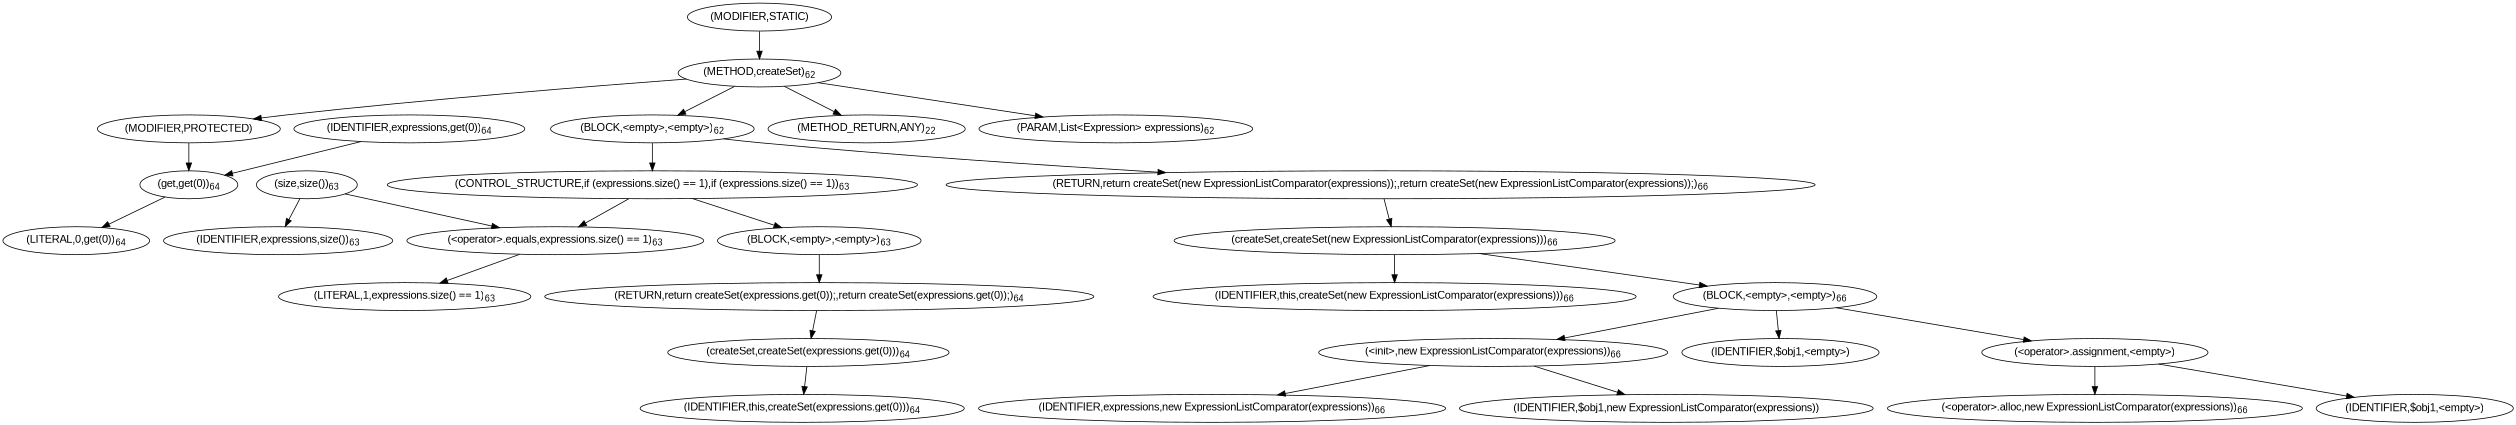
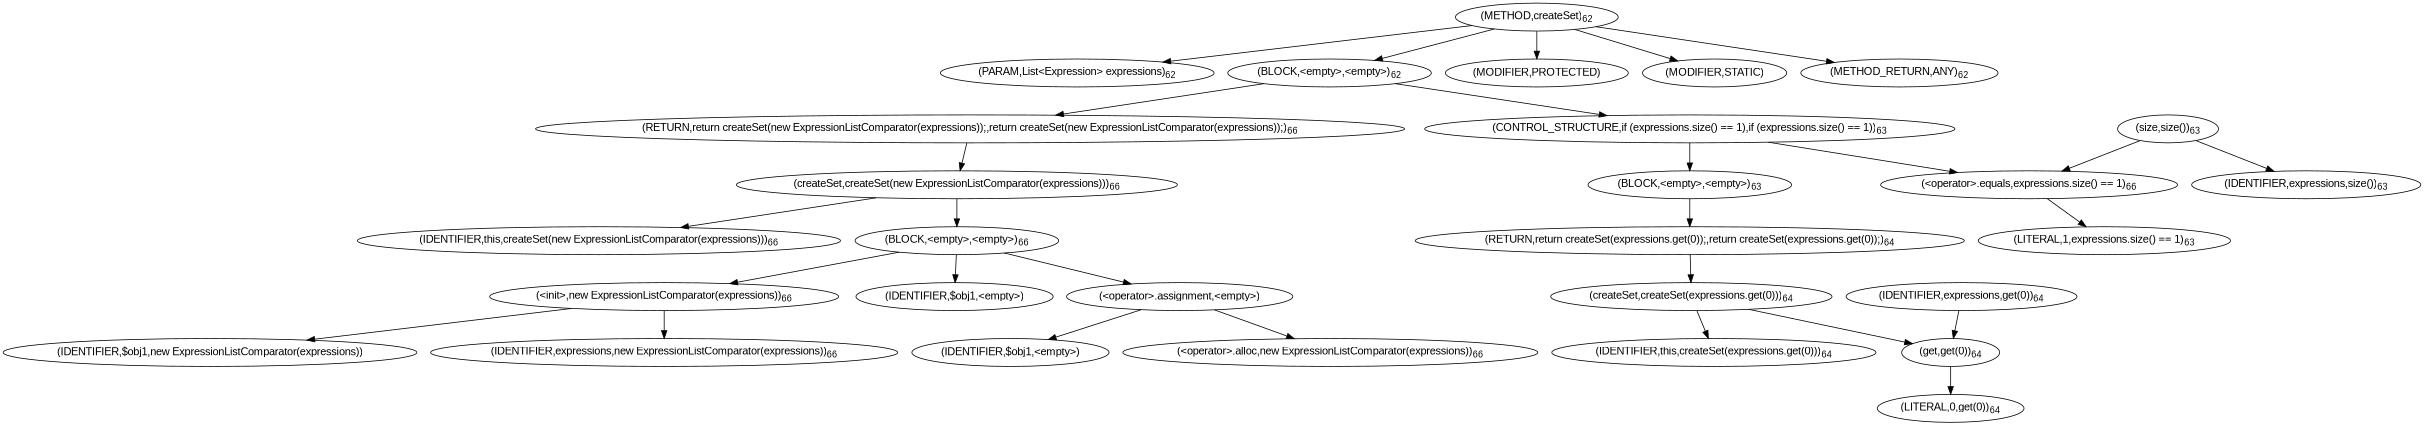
(759, 41) -> (1622, 44)
(931, 128) -> (1963, 72)
(189, 153) -> (1827, 326)
(658, 240) -> (2132, 184)
